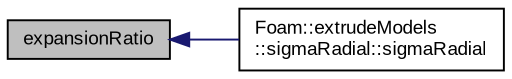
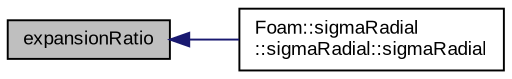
(372, 40) -> (372, 40)
